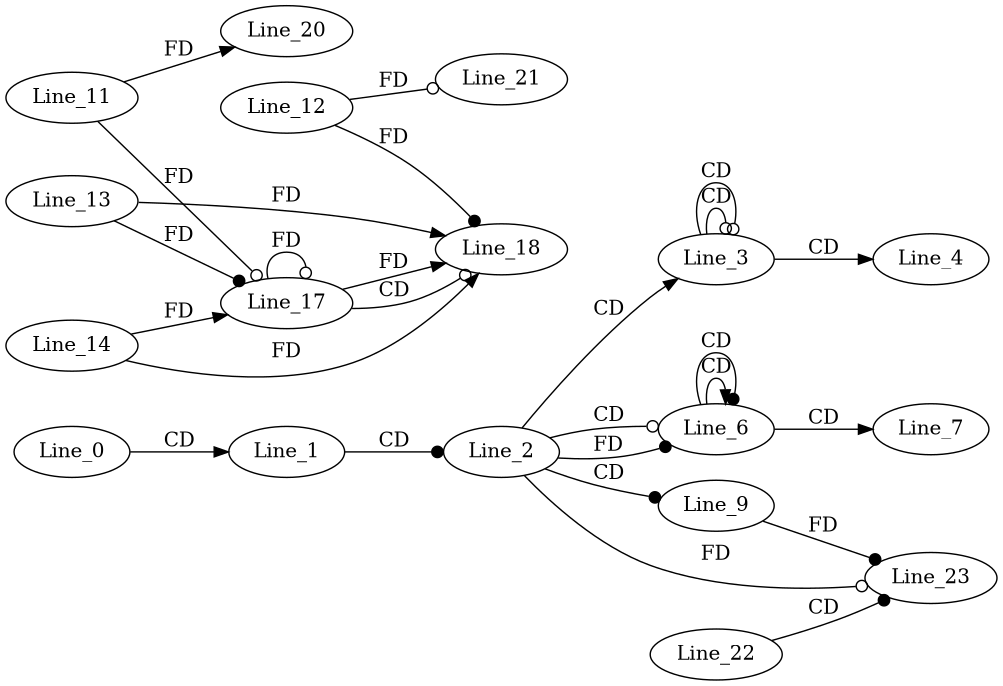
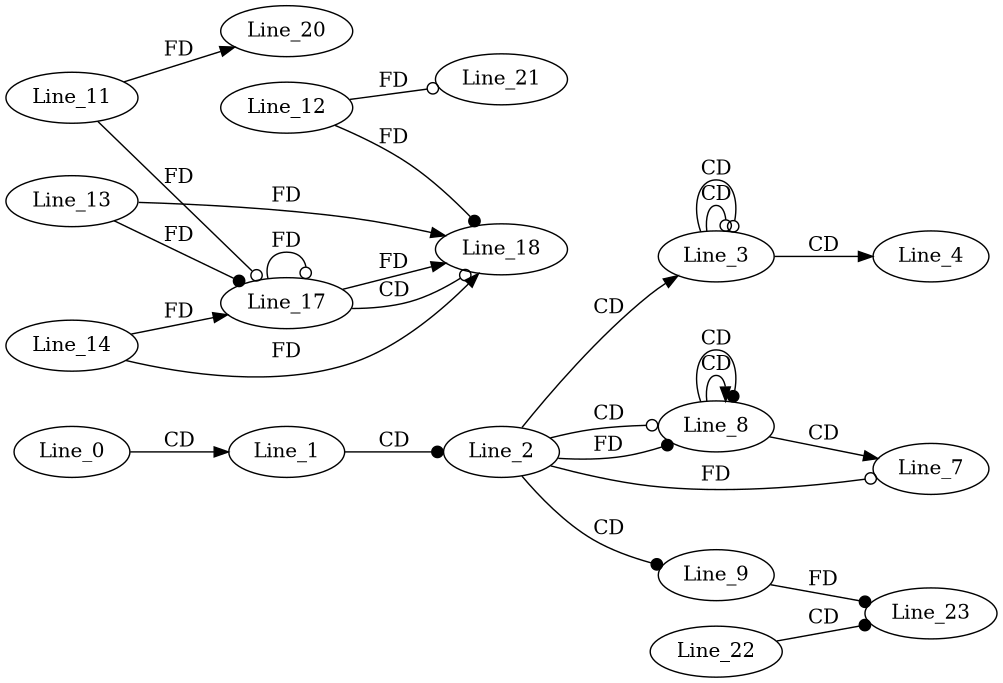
(716, 429) -> (716, 426)
(675, 573) -> (707, 489)
